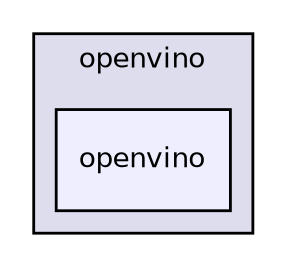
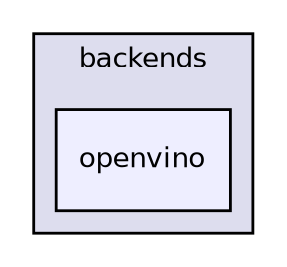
(143, 60) -> (143, 60)
